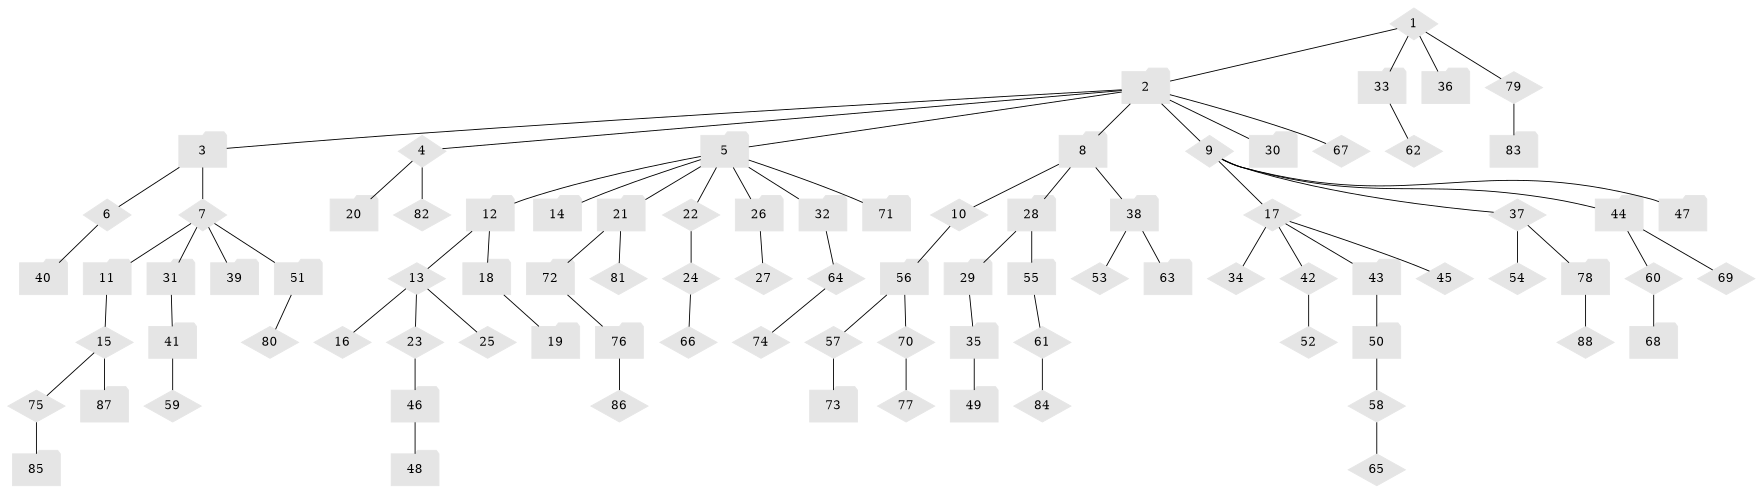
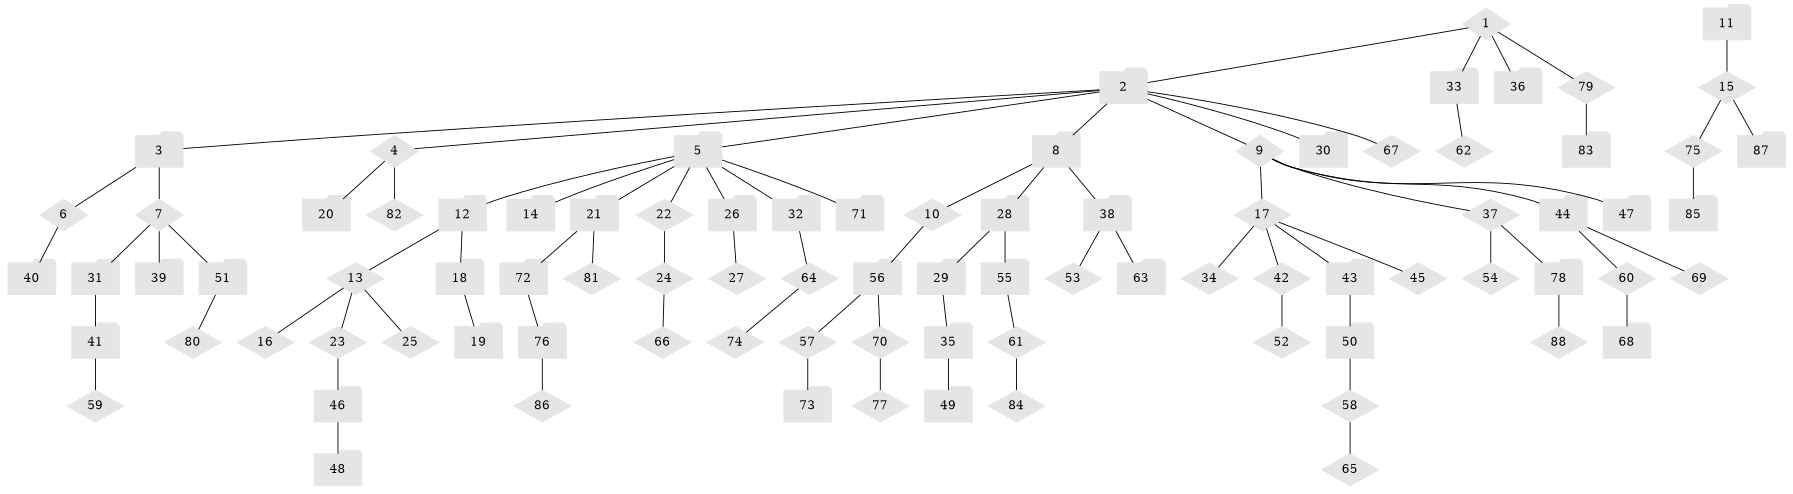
(161, 243) -> none
